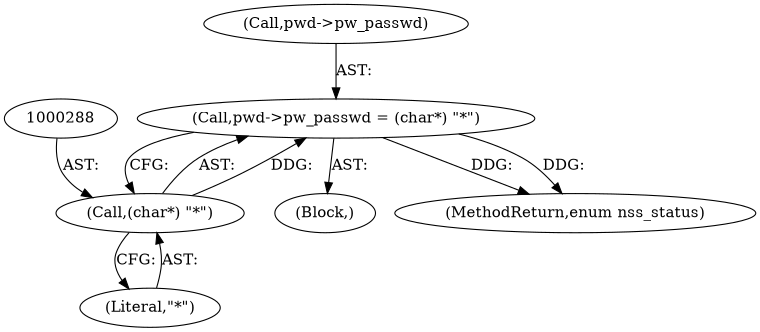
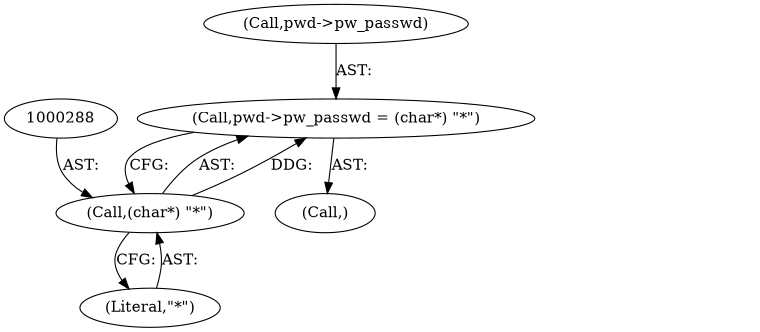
(325, 213) -> (325, 213)
(575, 213) -> none
